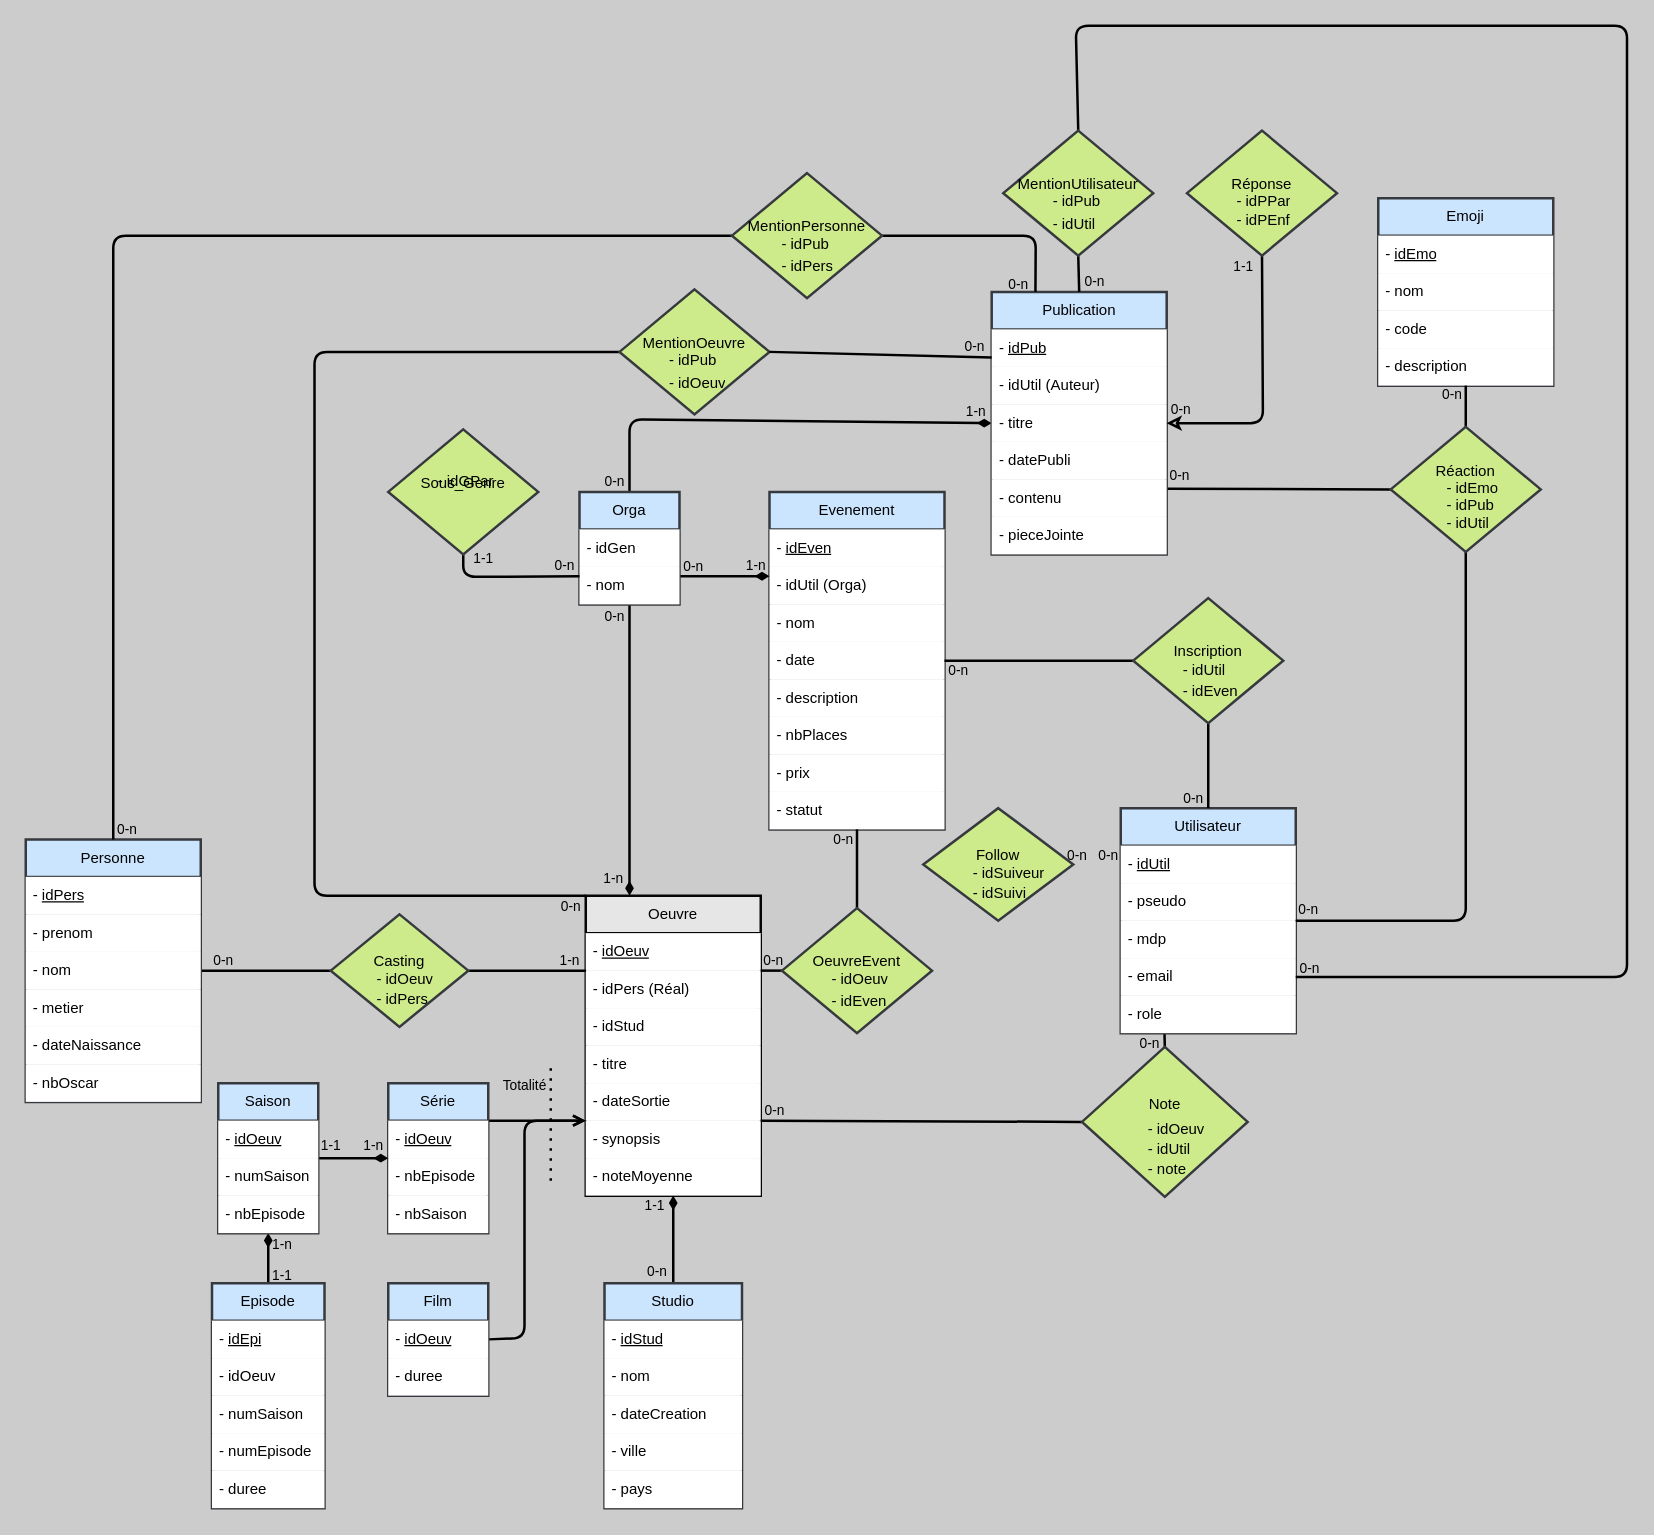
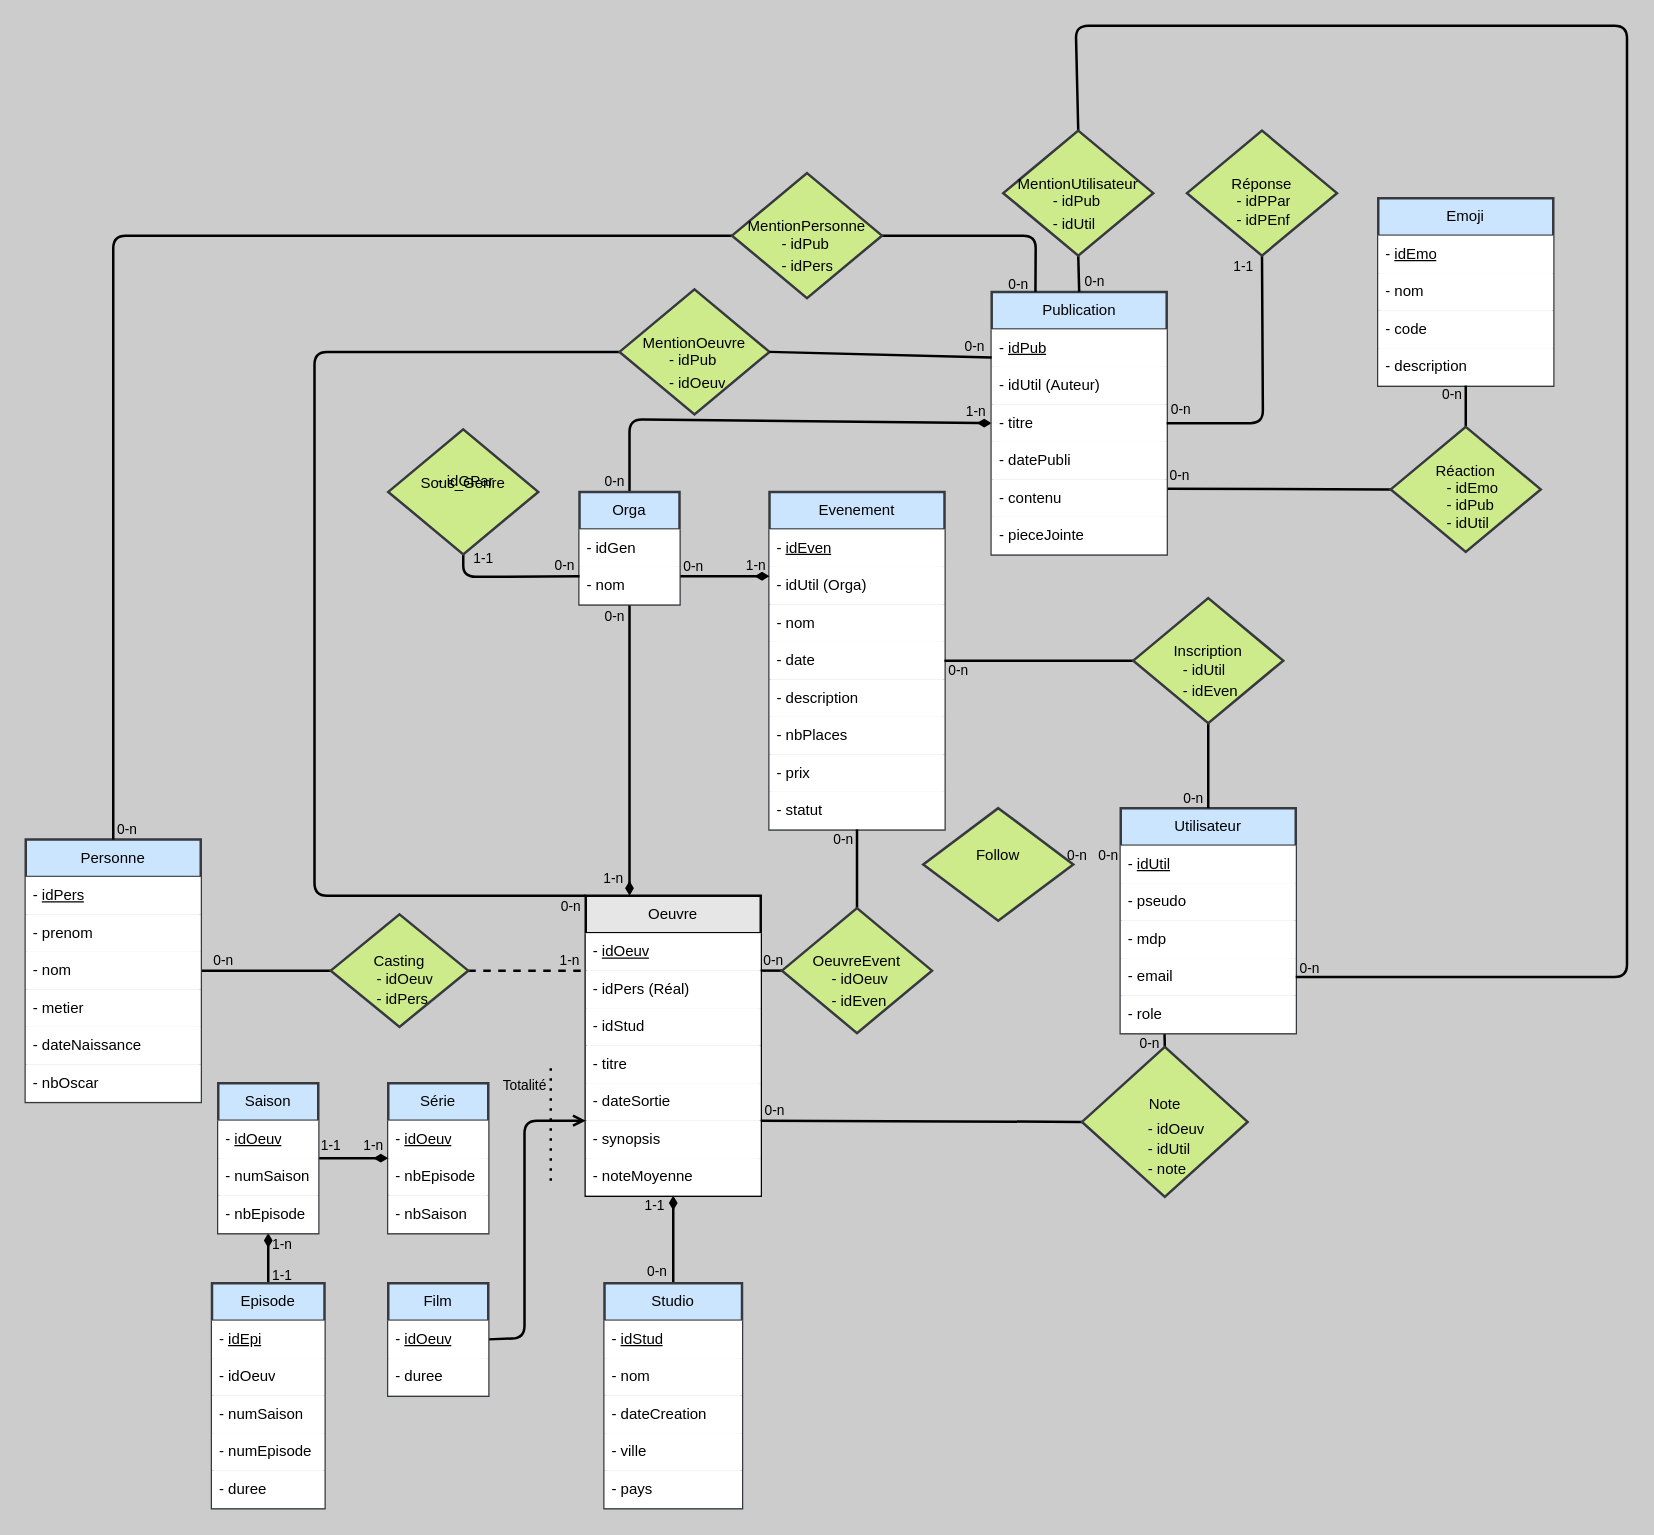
(1179, 423) -> (1175, 423)
(1466, 815) -> none
(1016, 871) -> none
(1016, 891) -> none
(528, 971) -> (528, 971)
(507, 1121) -> none
